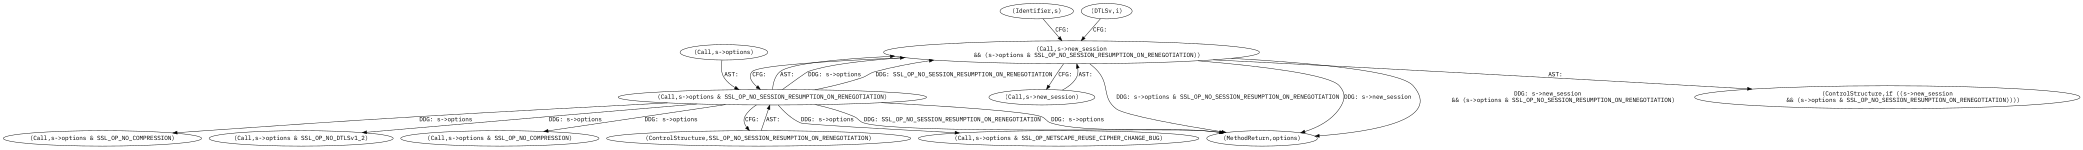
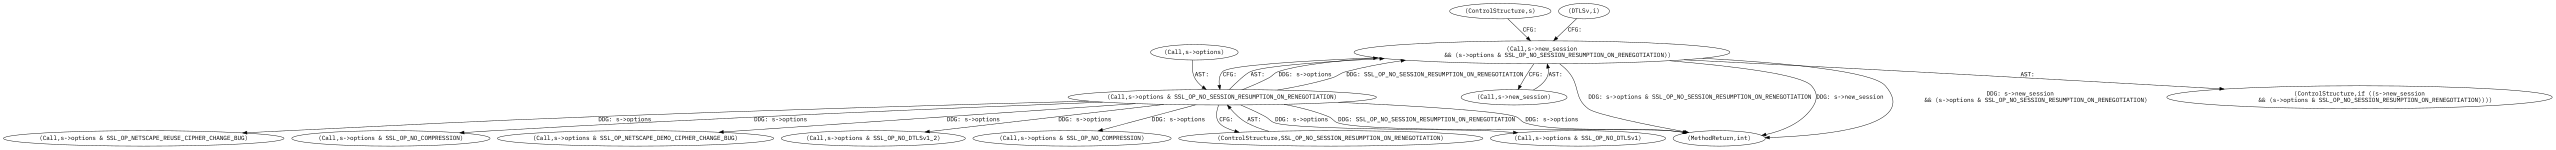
(1037, 11) -> (1500, 11)
none -> (636, 138)
(1262, 138) -> (1719, 138)
none -> (1578, 138)
